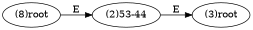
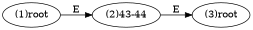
(31, 15) -> (31, 15)
(126, 15) -> (126, 15)
